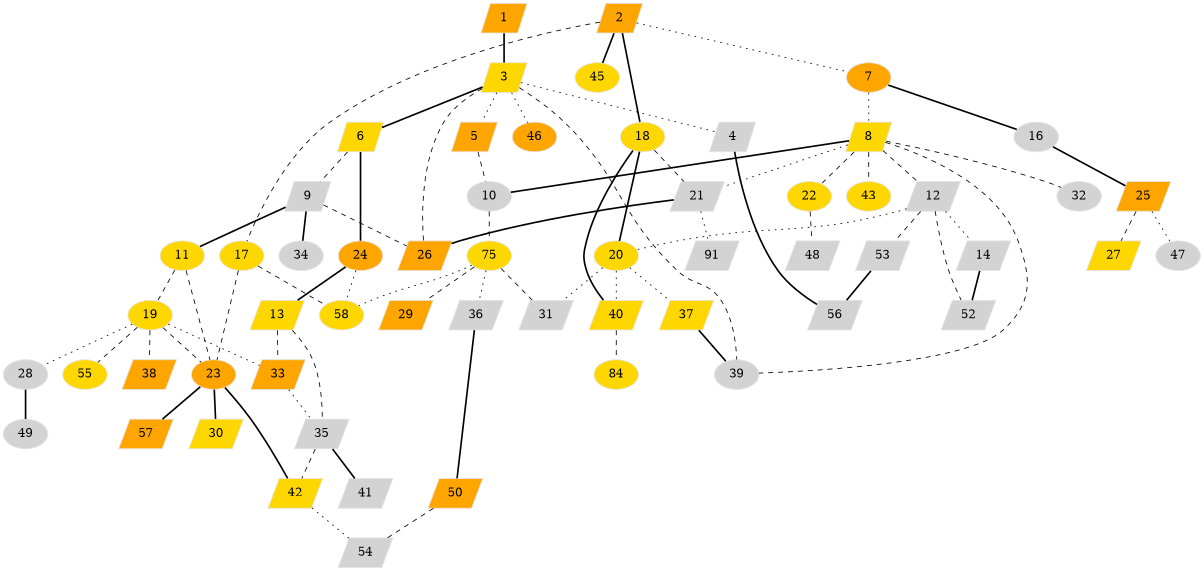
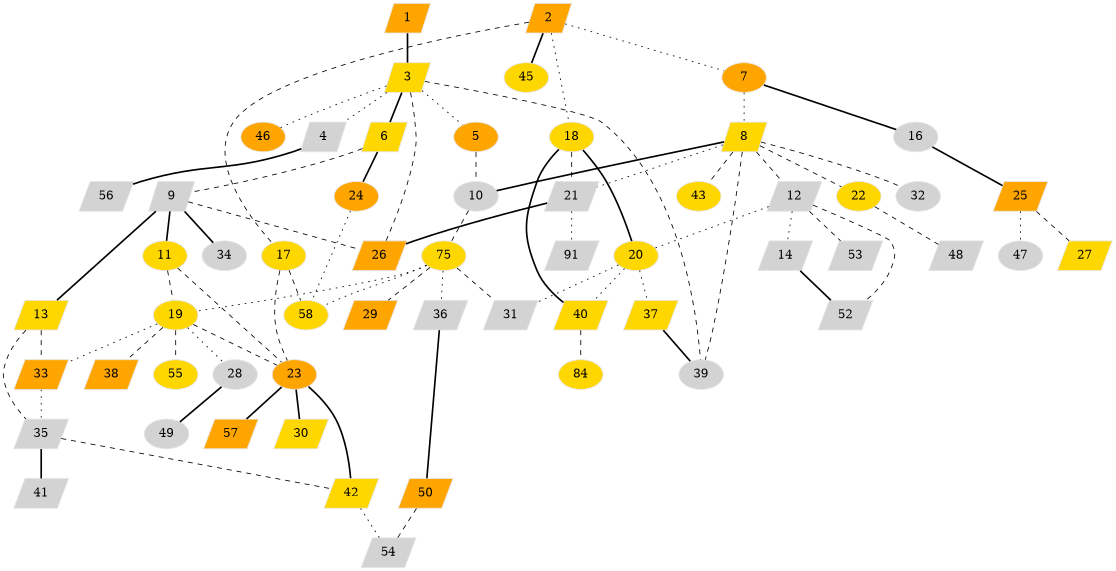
(631, 78) -> (560, 78)
(474, 137) -> (476, 137)
(322, 284) -> (106, 256)
(859, 286) -> none
none -> (307, 293)
